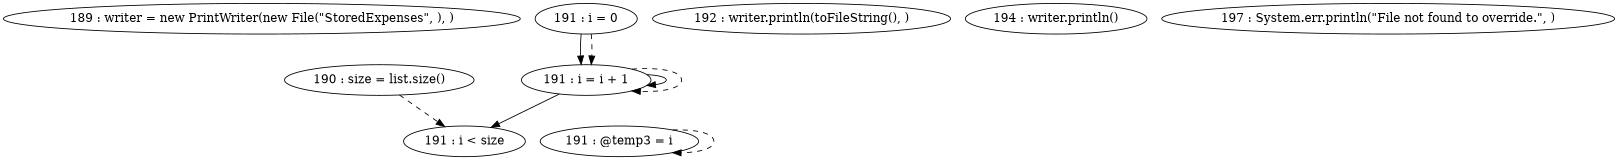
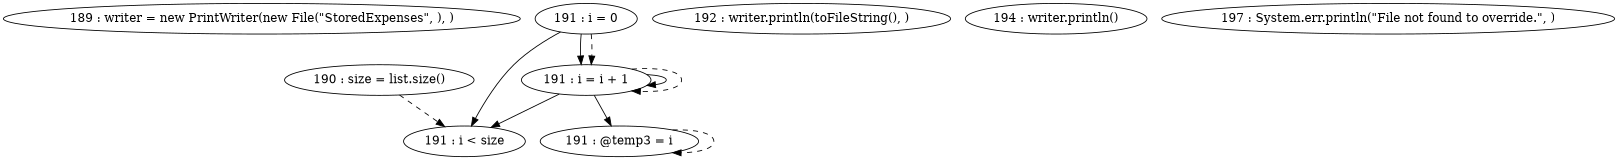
none -> (511, 68)
none -> (601, 107)
